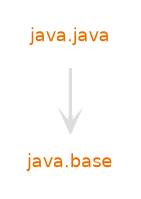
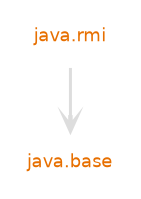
(70, 37) -> (70, 37)
